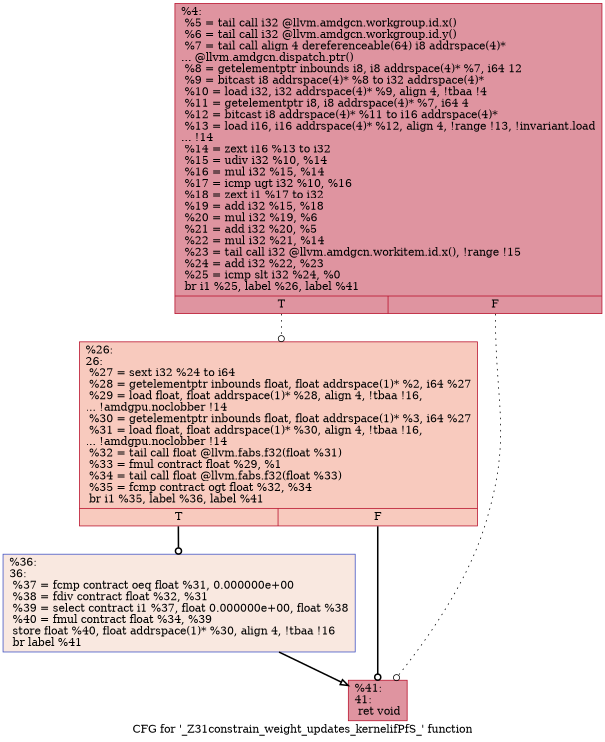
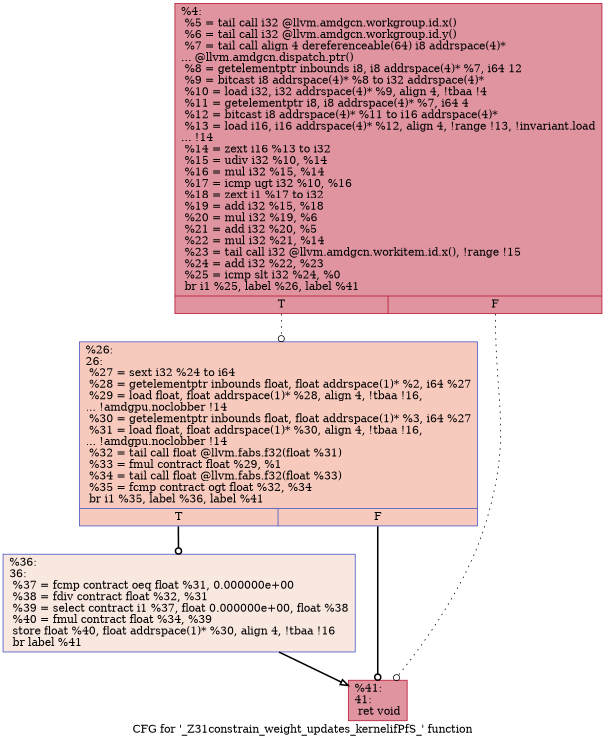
(278, 434) -> (278, 434)
